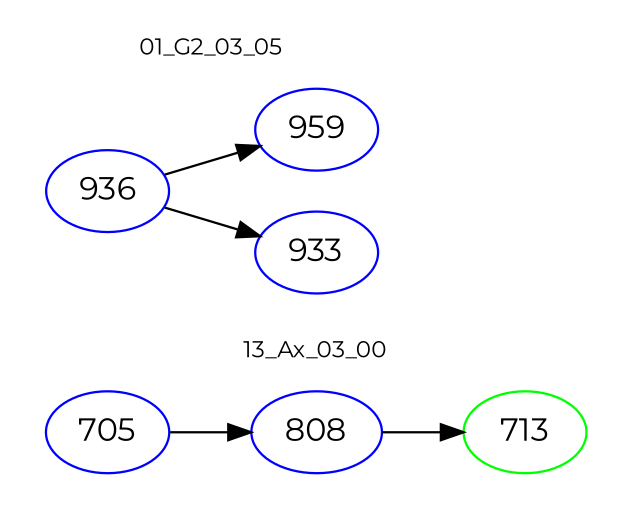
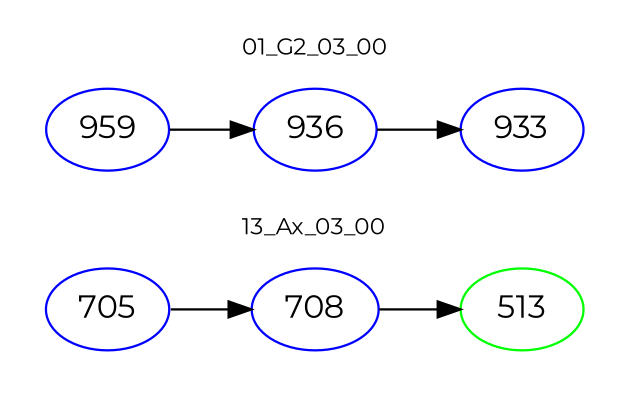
(212, 49) -> (315, 49)
(201, 164) -> (200, 130)
(317, 432) -> (315, 309)
(525, 432) -> (522, 309)
